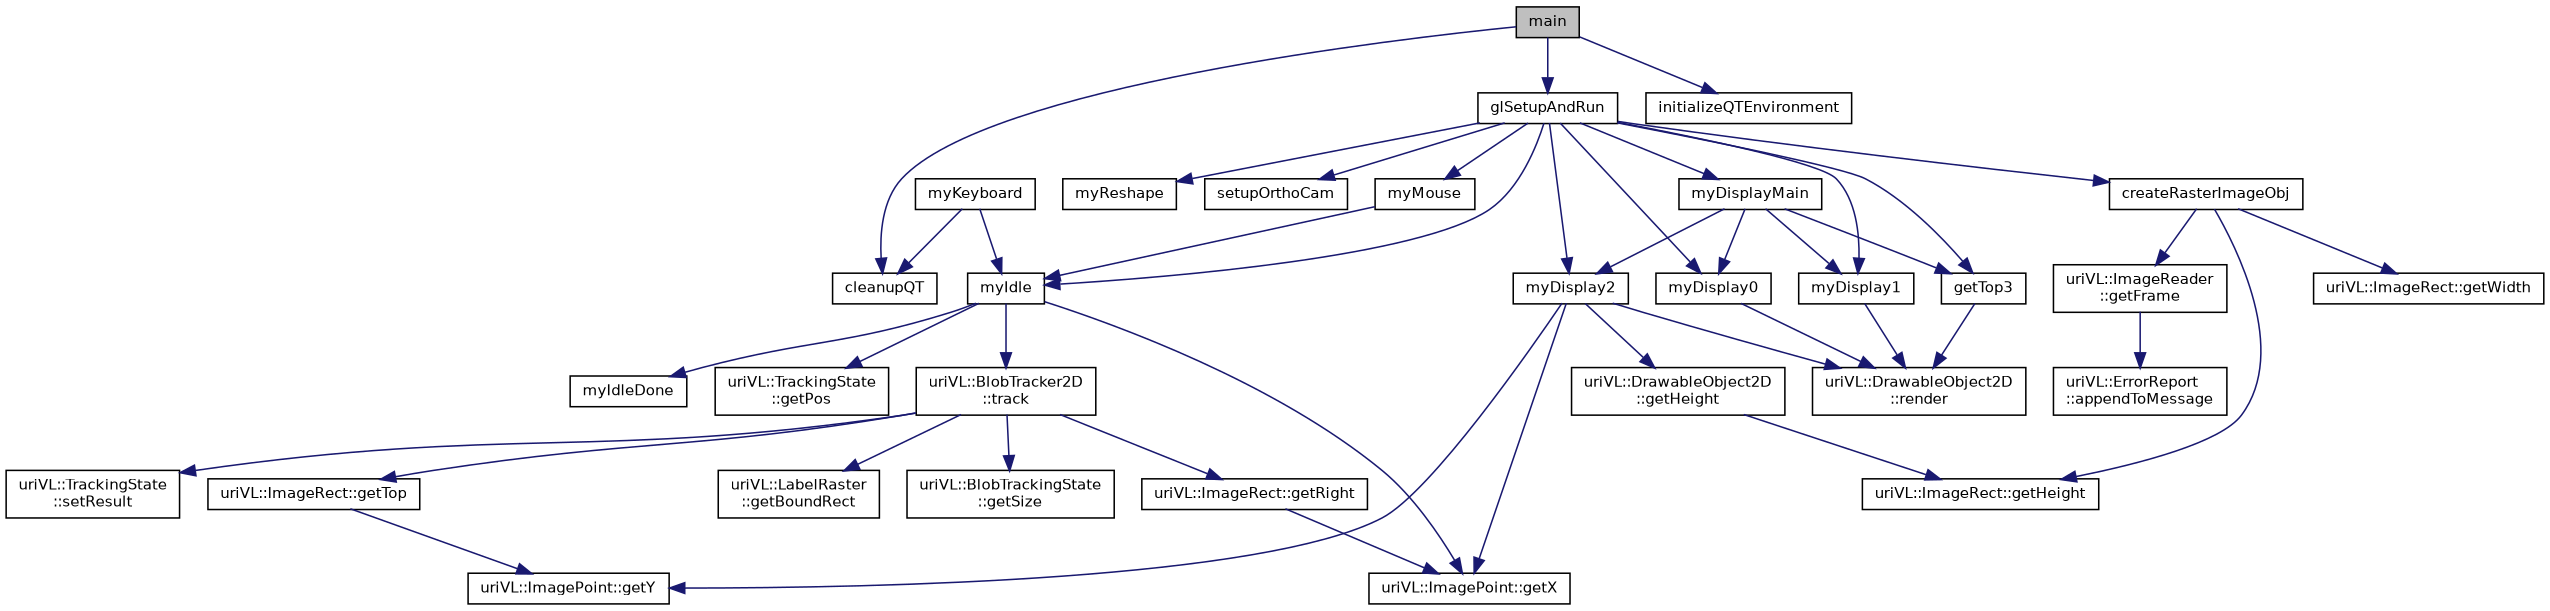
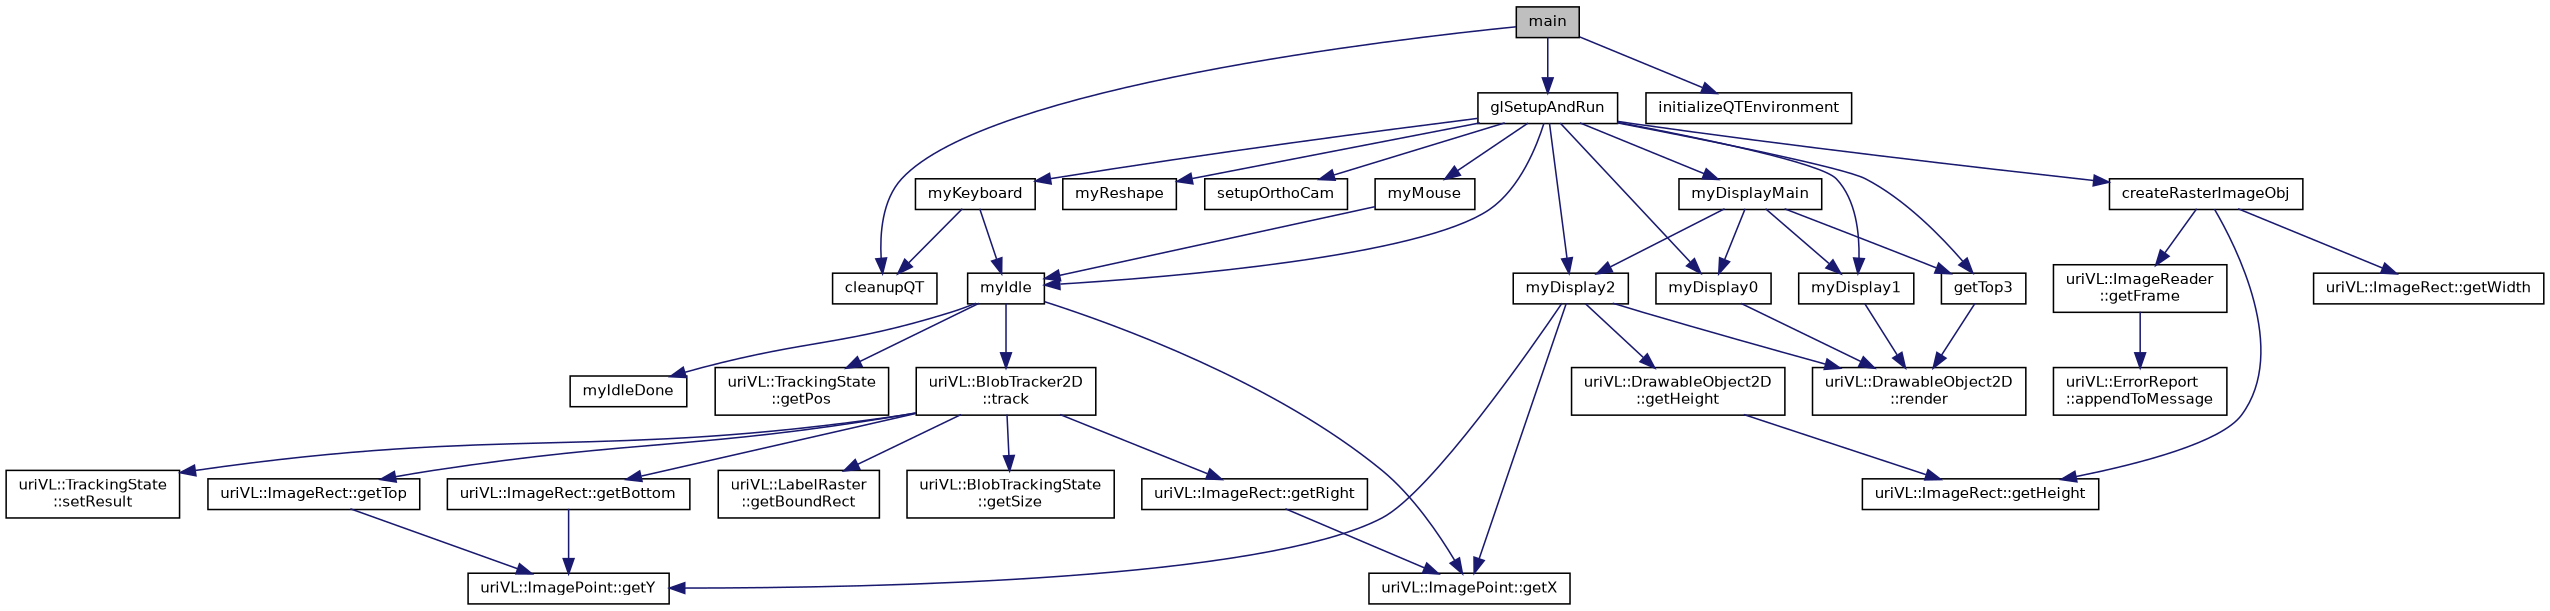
none -> (1264, 147)
none -> (569, 494)
